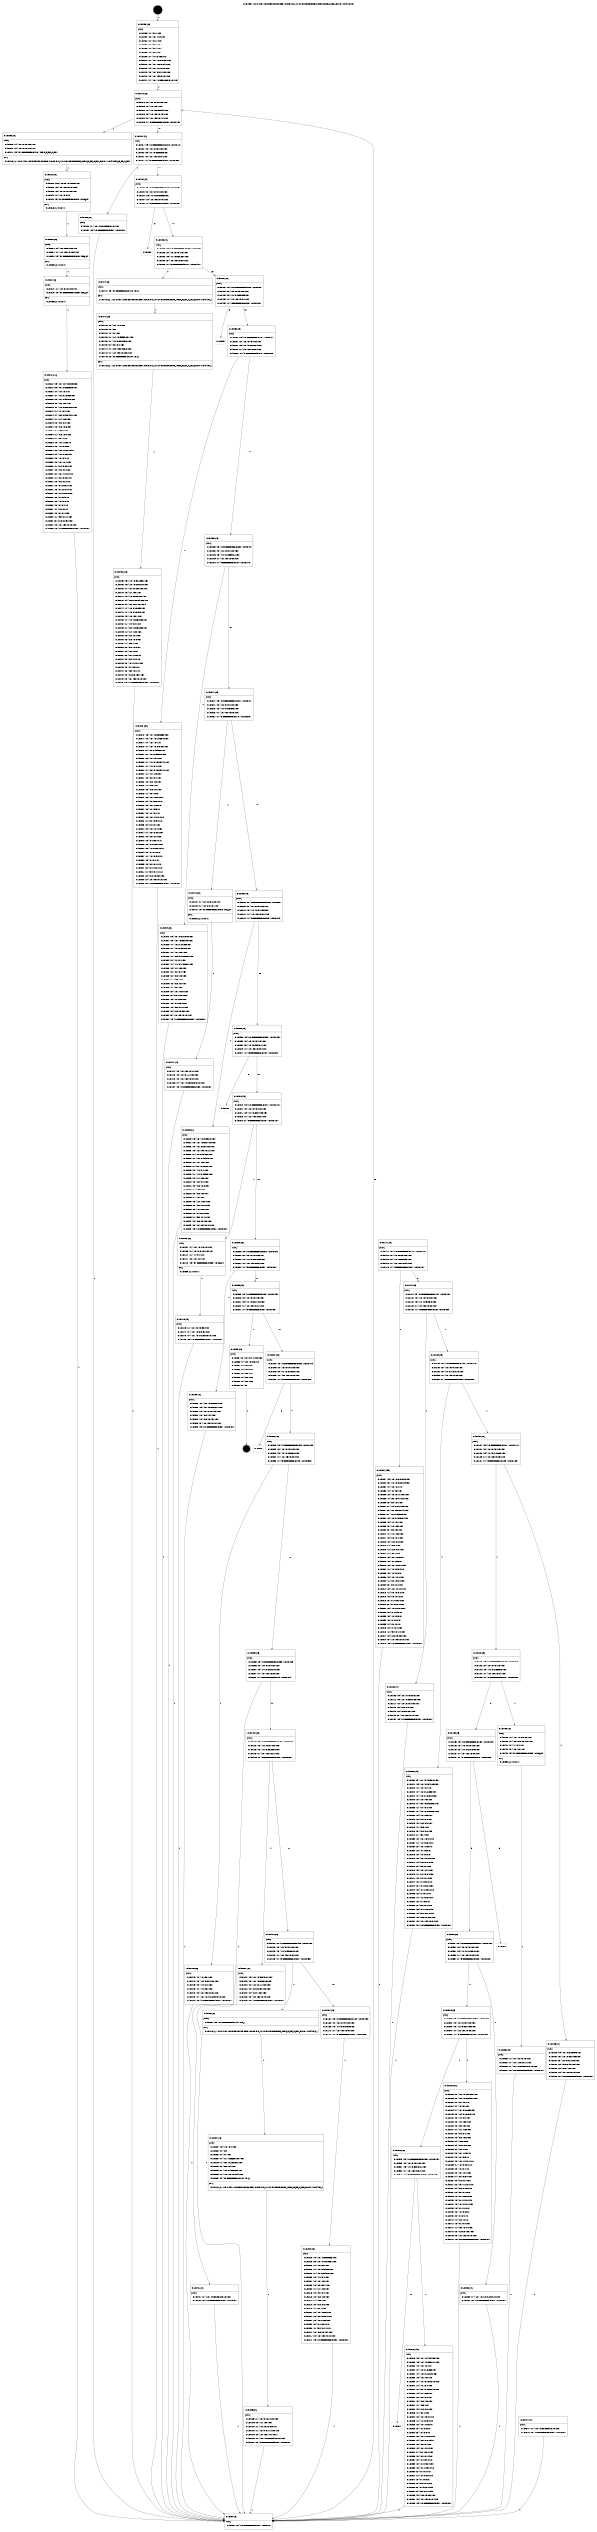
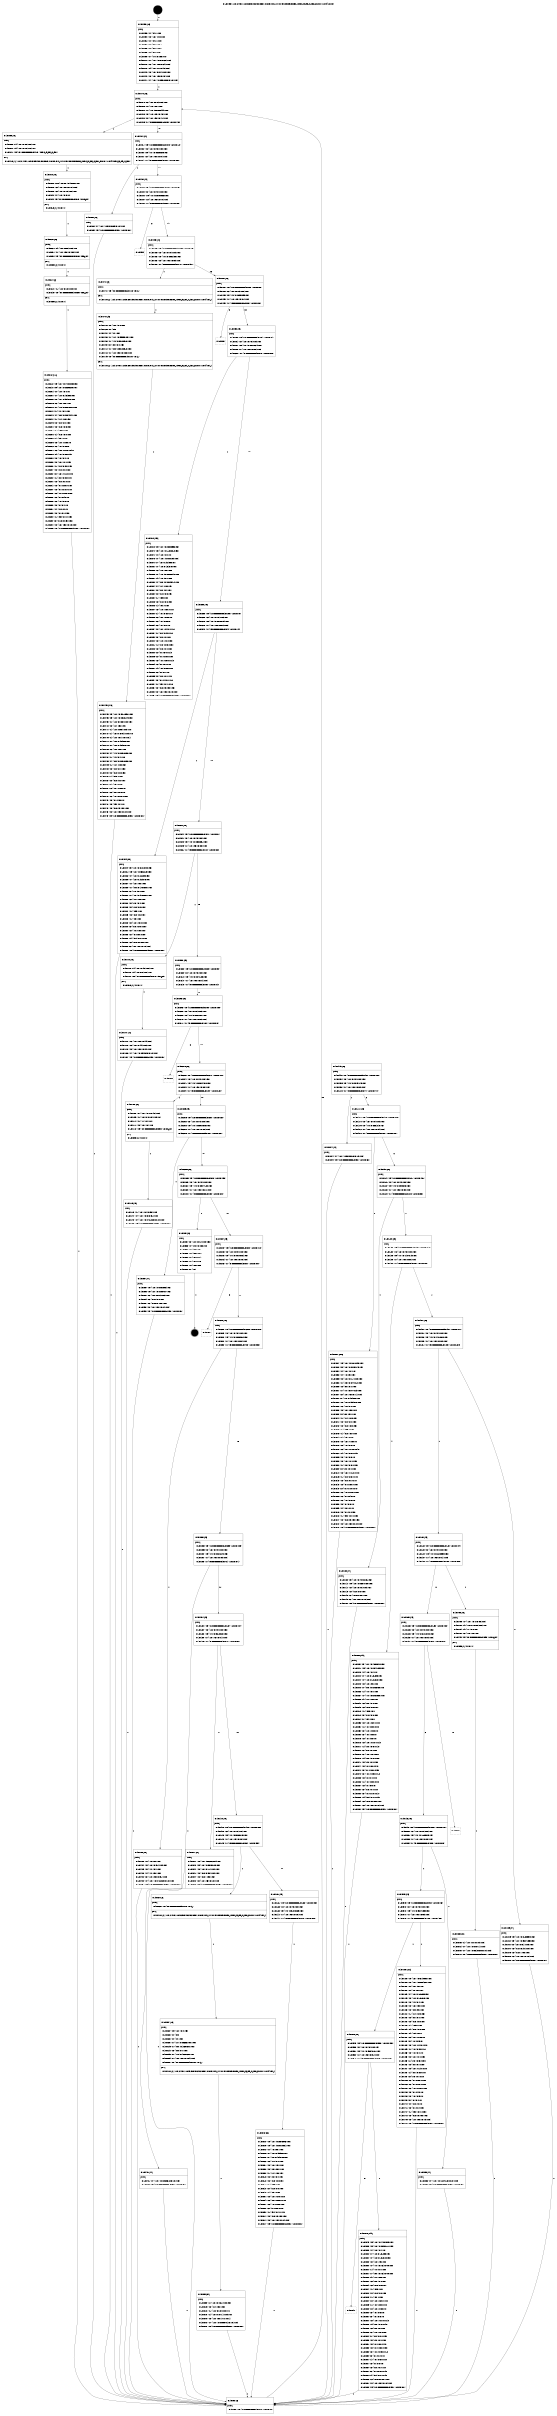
none -> (356, 1079)
(205, 1180) -> none
(157, 1731) -> none
